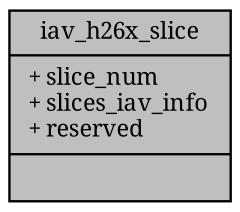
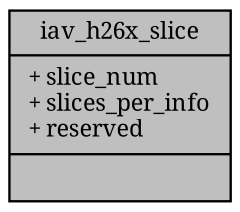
(119, 104) -> (120, 104)
